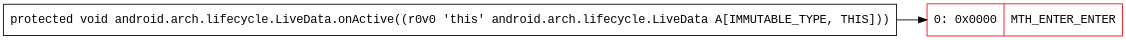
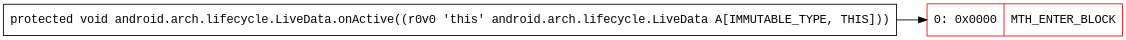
(1063, 19) -> (1063, 19)
